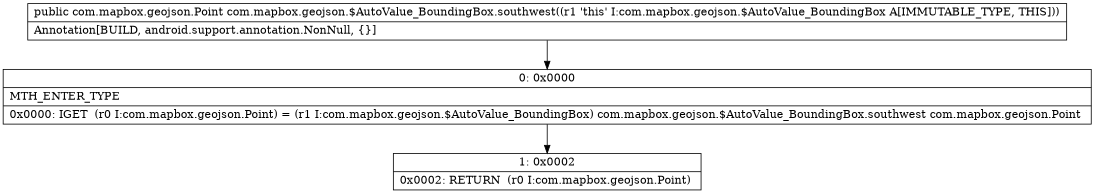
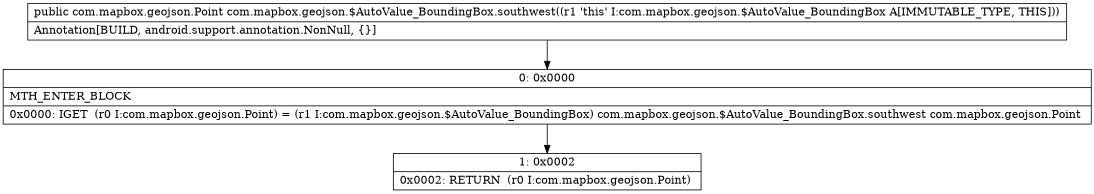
(65, 96) -> (71, 96)
